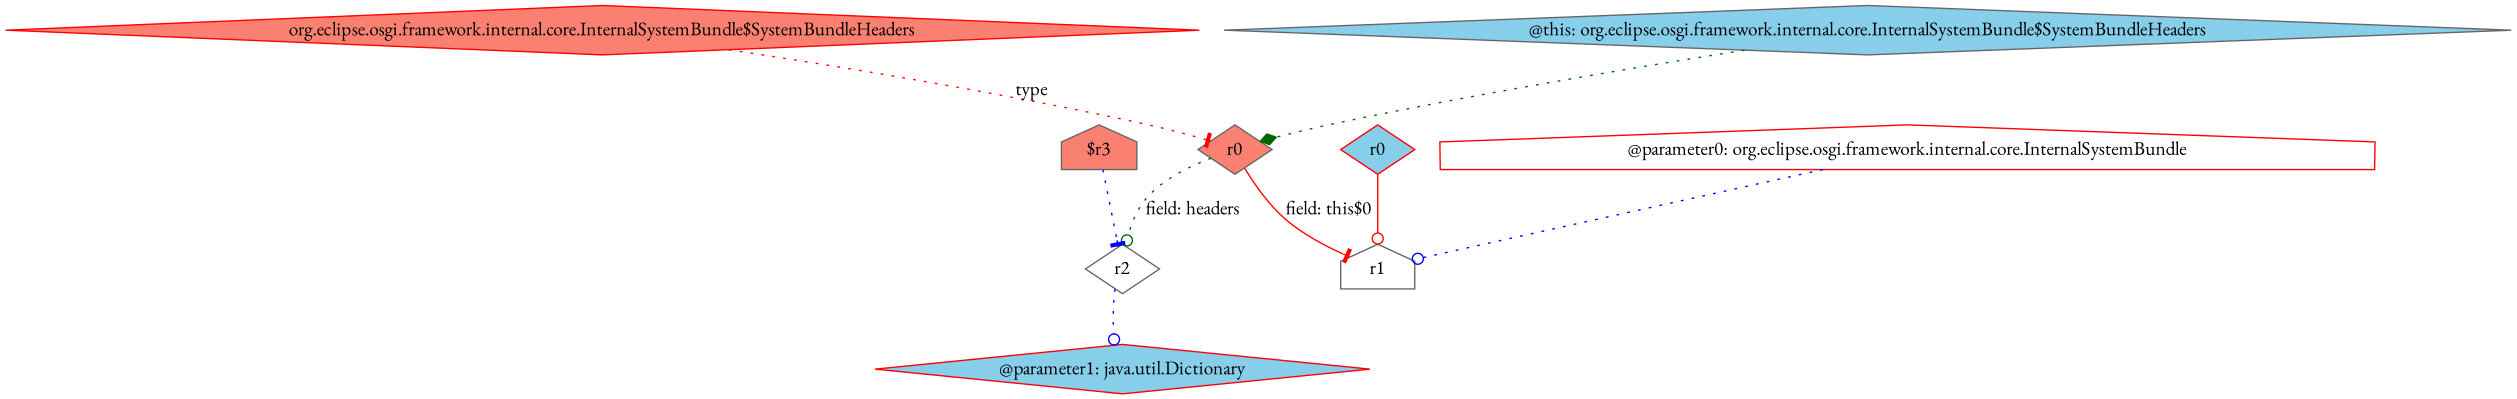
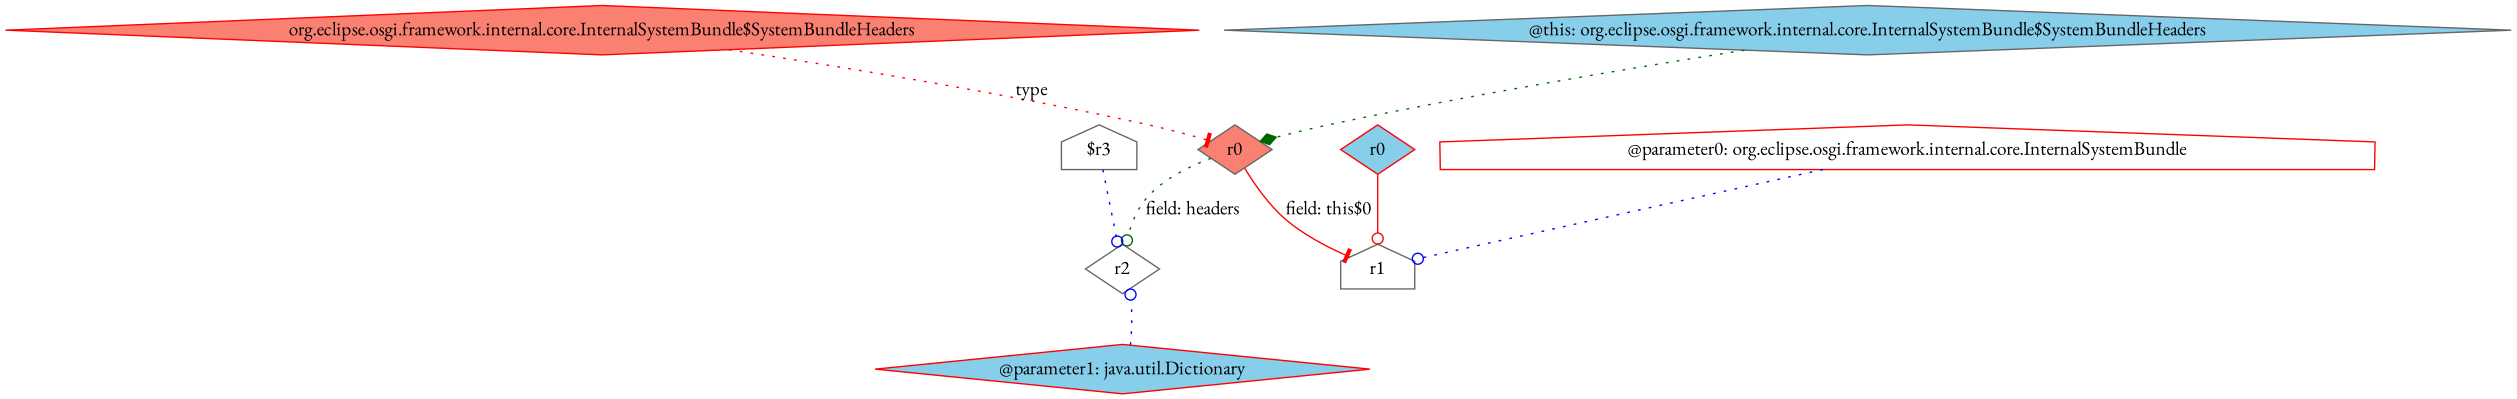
(1099, 150) -> (1099, 150)
(1110, 205) -> (1110, 205)
(1113, 311) -> (1132, 323)
